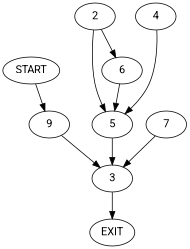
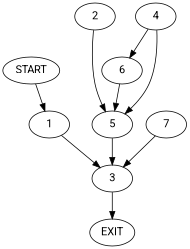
(107, 40) -> (141, 40)
(49, 124) -> (49, 124)
